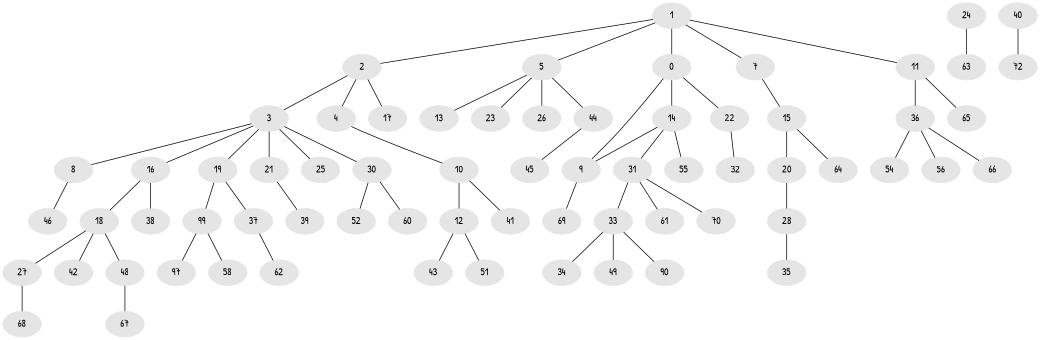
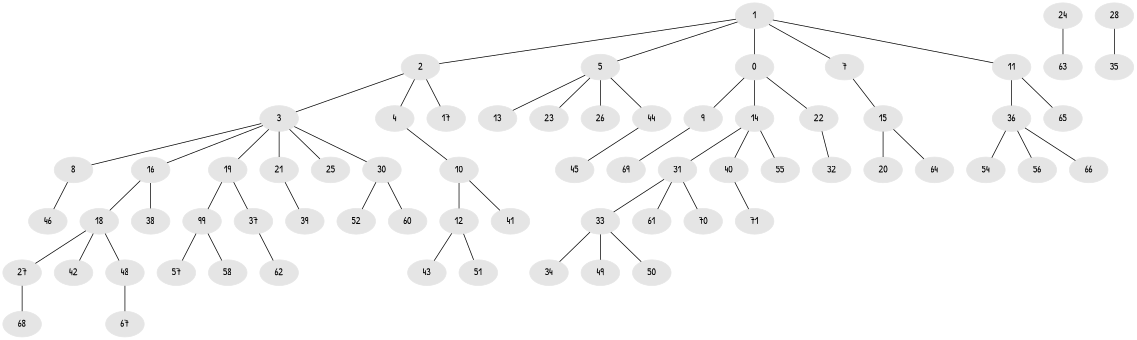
(1018, 67) -> (755, 221)
(627, 144) -> (742, 144)
(787, 196) -> none
(176, 273) -> (176, 273)
(665, 273) -> (652, 273)
